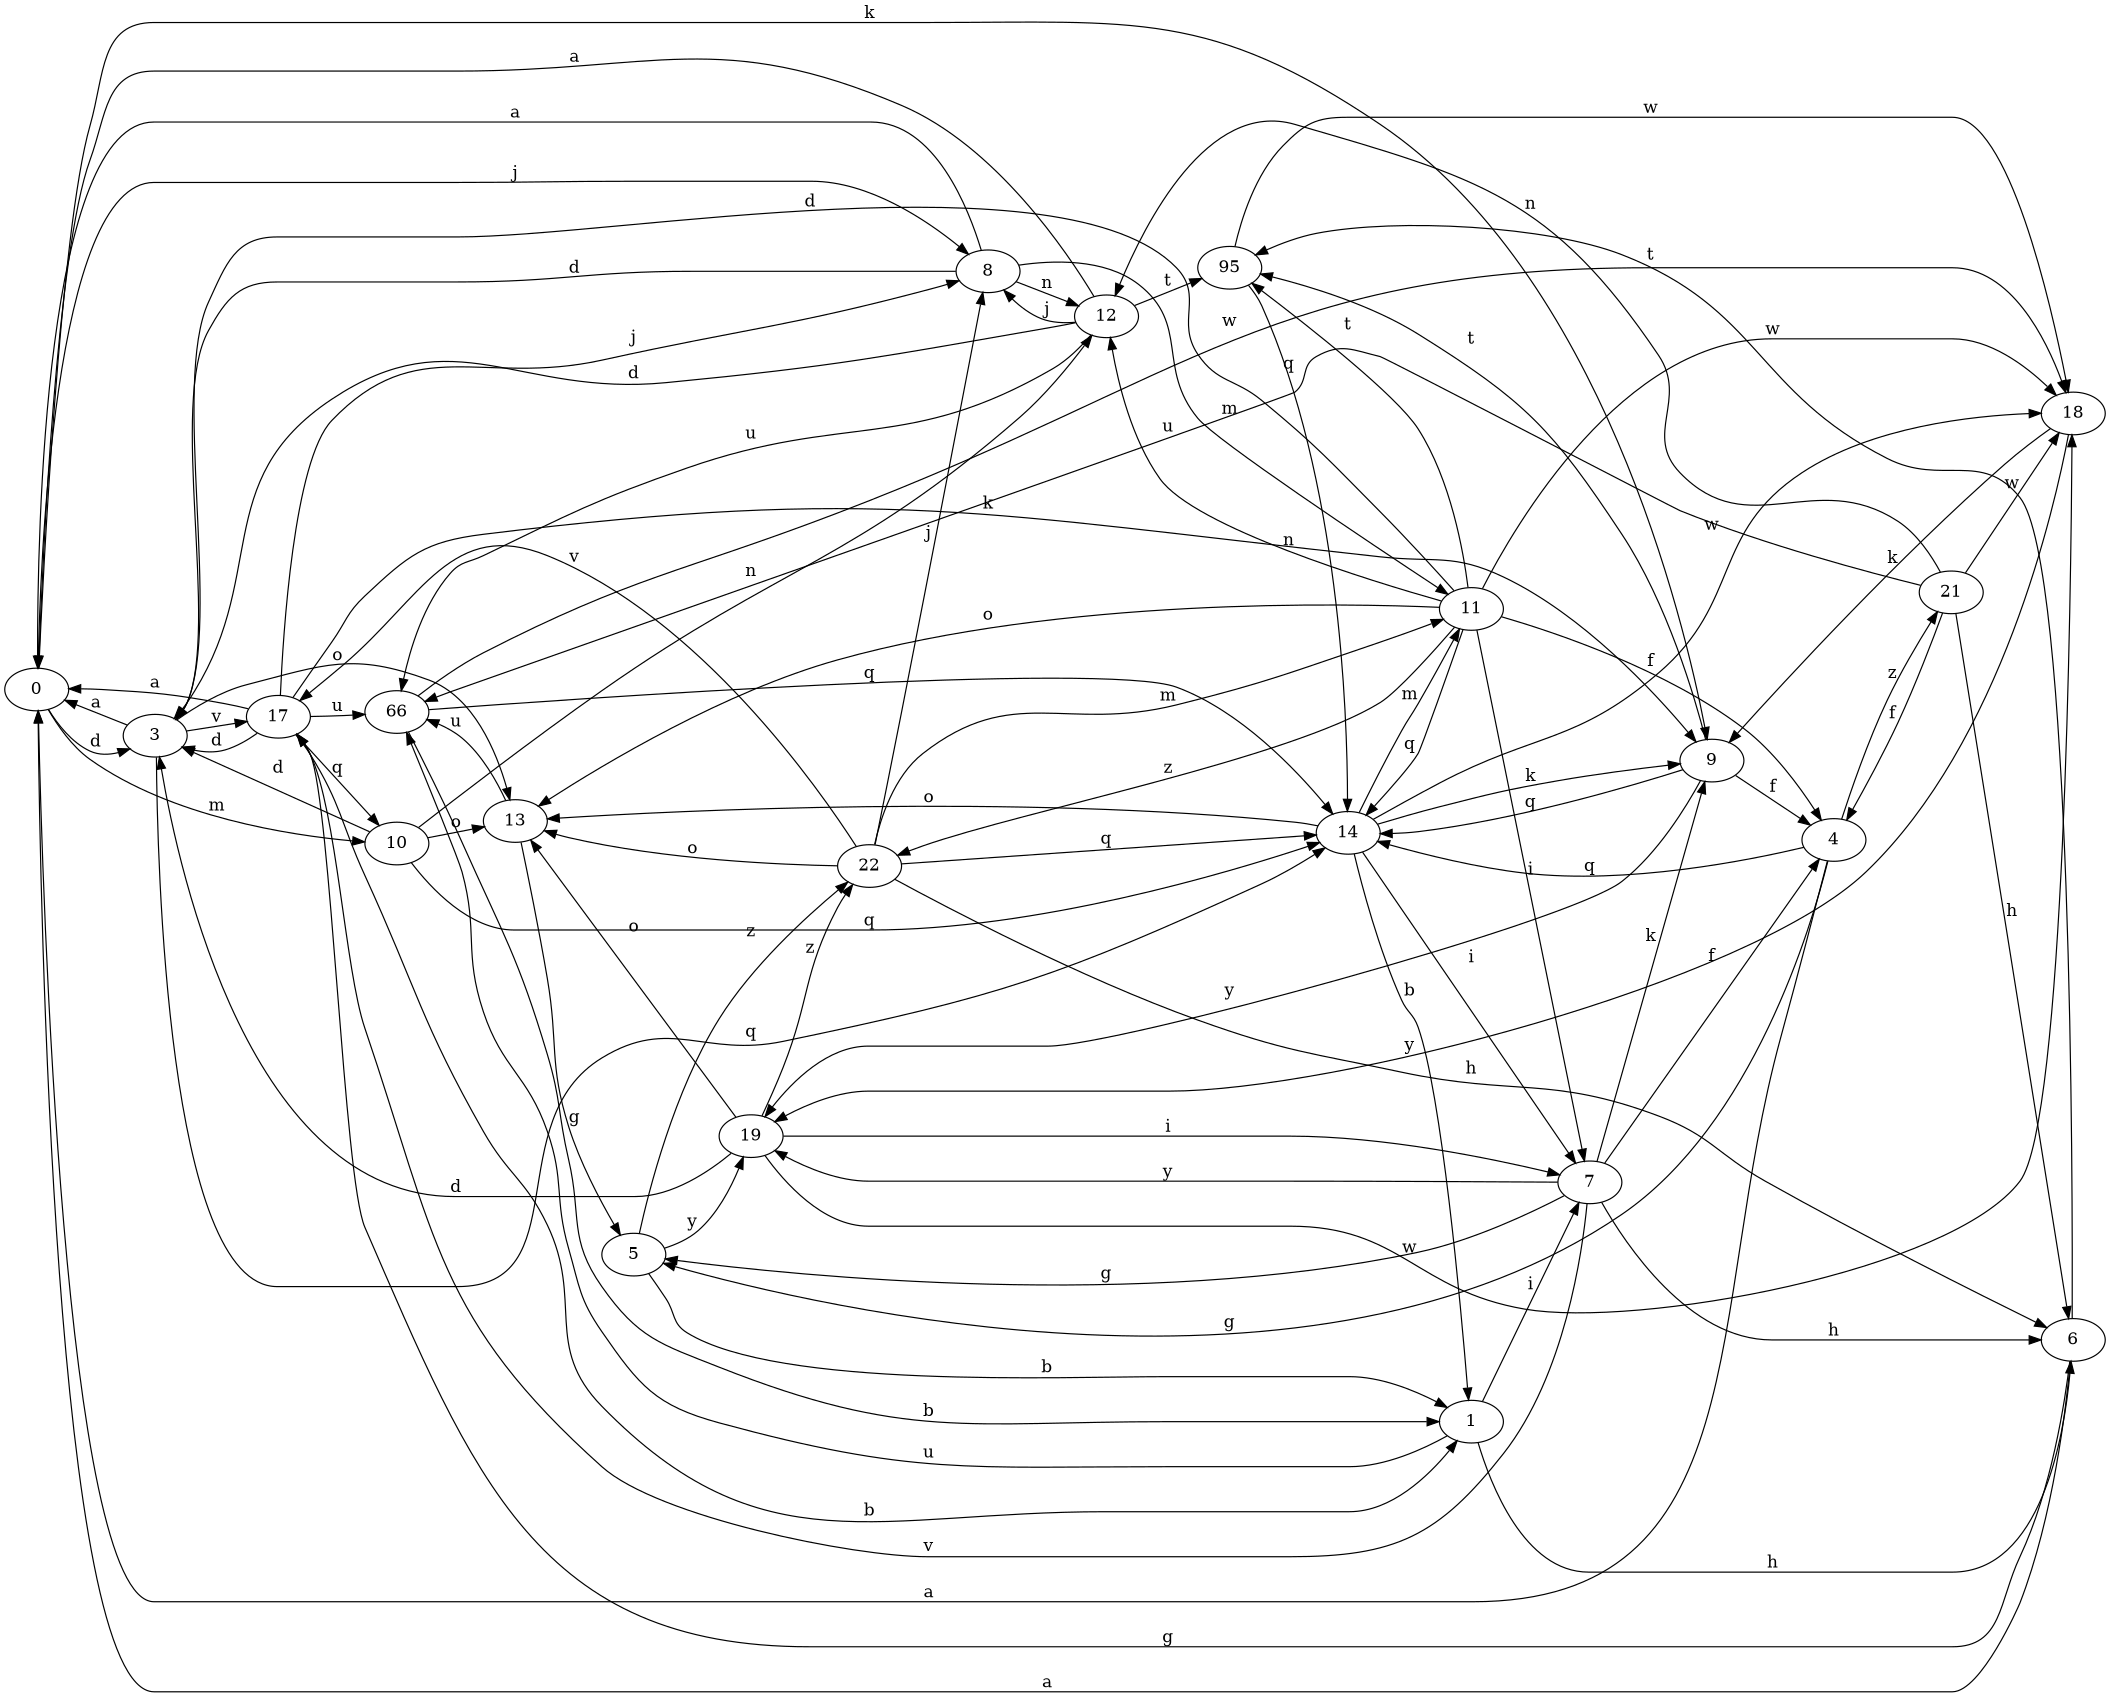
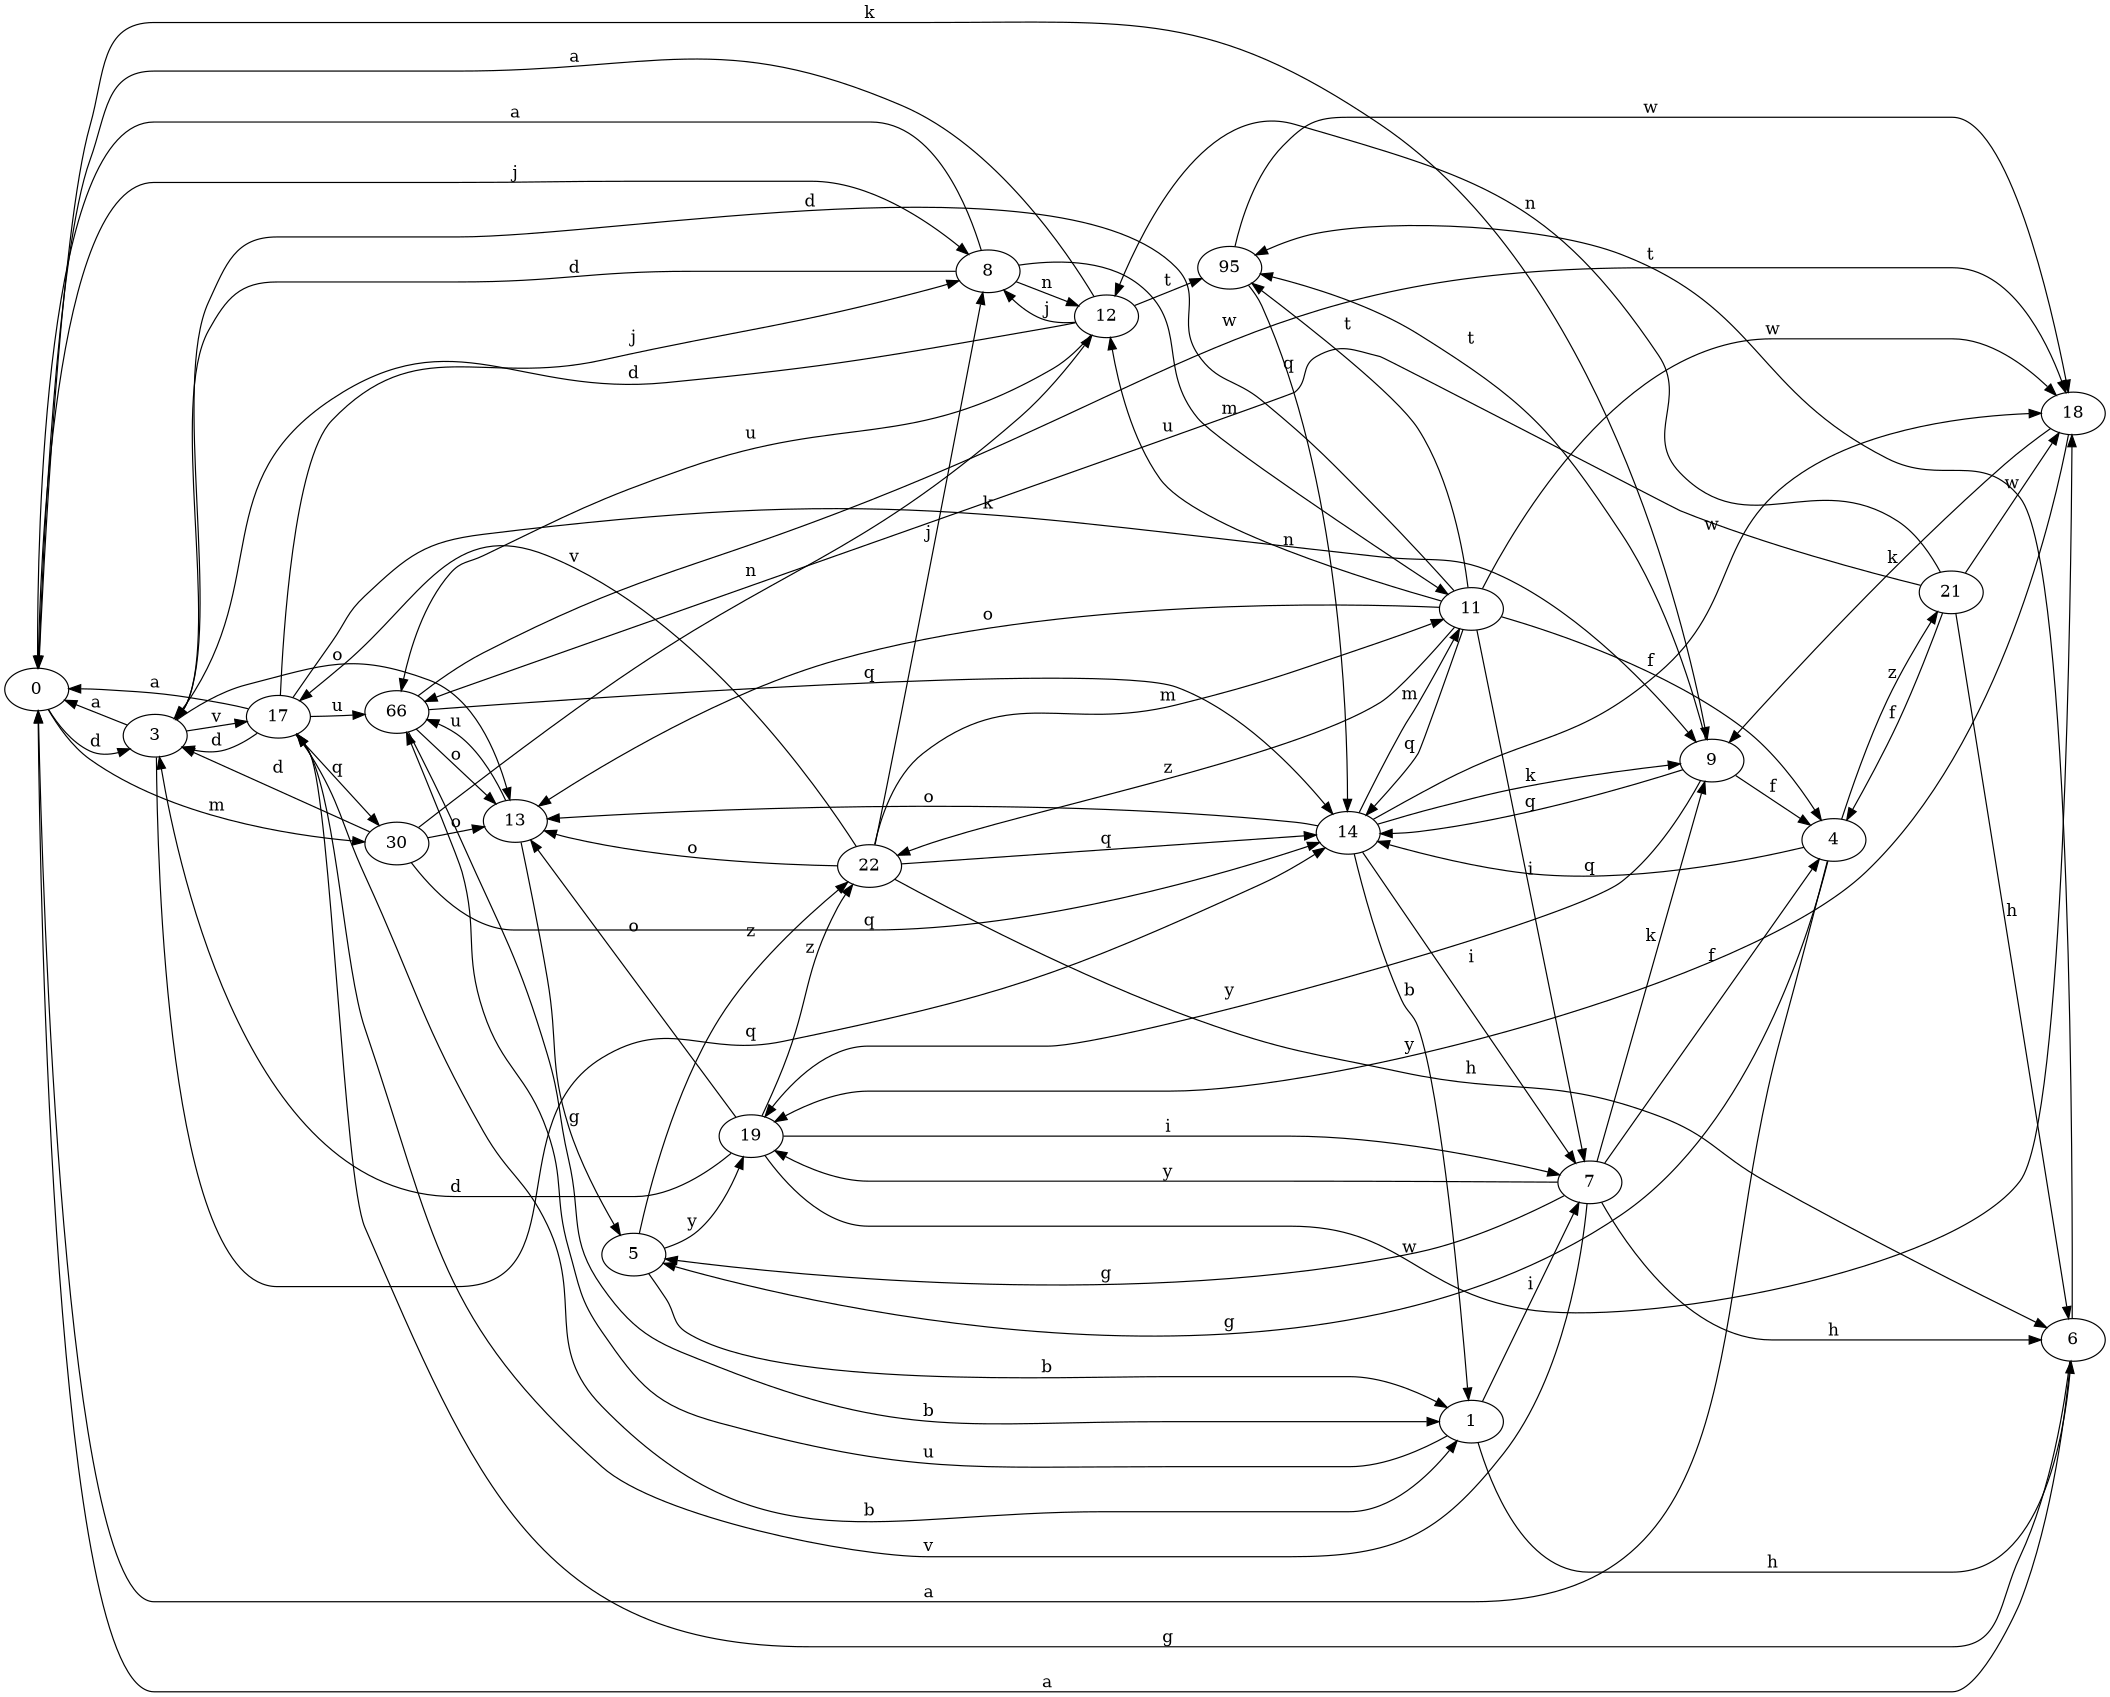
none -> (452, 762)
(397, 844) -> (397, 844)
